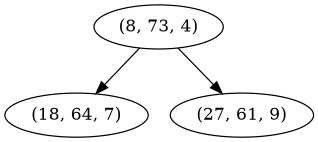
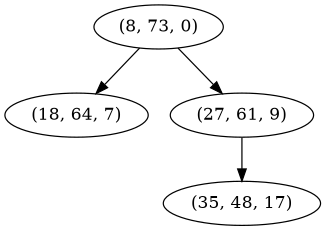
(159, 27) -> (159, 27)
none -> (242, 203)
